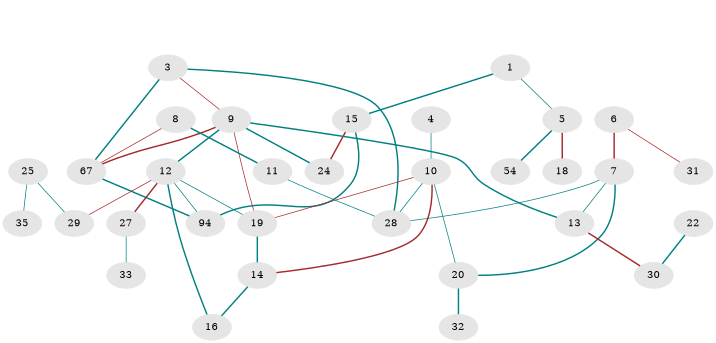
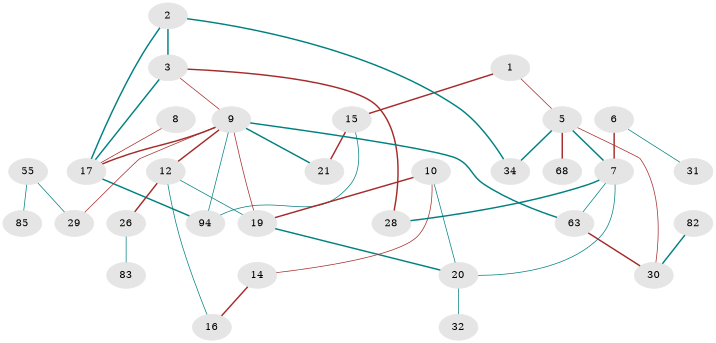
none -> (168, 16)
(339, 88) -> (339, 88)
(431, 94) -> (428, 95)
(536, 94) -> (536, 94)
(431, 120) -> none
(199, 146) -> (199, 146)
none -> (588, 146)
(654, 146) -> (654, 146)
(28, 172) -> (28, 172)
(86, 172) -> (86, 172)
(272, 172) -> none
(324, 172) -> (324, 172)
(510, 172) -> (510, 172)
(562, 172) -> (562, 172)
none -> (649, 175)
(120, 197) -> (142, 158)
(344, 197) -> (344, 197)
(186, 198) -> (218, 172)
(411, 198) -> none
(506, 205) -> (506, 205)
(296, 207) -> (296, 207)
(22, 223) -> (22, 223)
(126, 223) -> (126, 223)
(575, 223) -> (575, 223)
(693, 223) -> (693, 223)
(257, 249) -> (358, 249)
(184, 251) -> (184, 251)
(376, 255) -> (366, 257)
(569, 258) -> (569, 258)
(126, 275) -> (126, 275)
(235, 301) -> (235, 301)
(458, 301) -> (458, 301)
